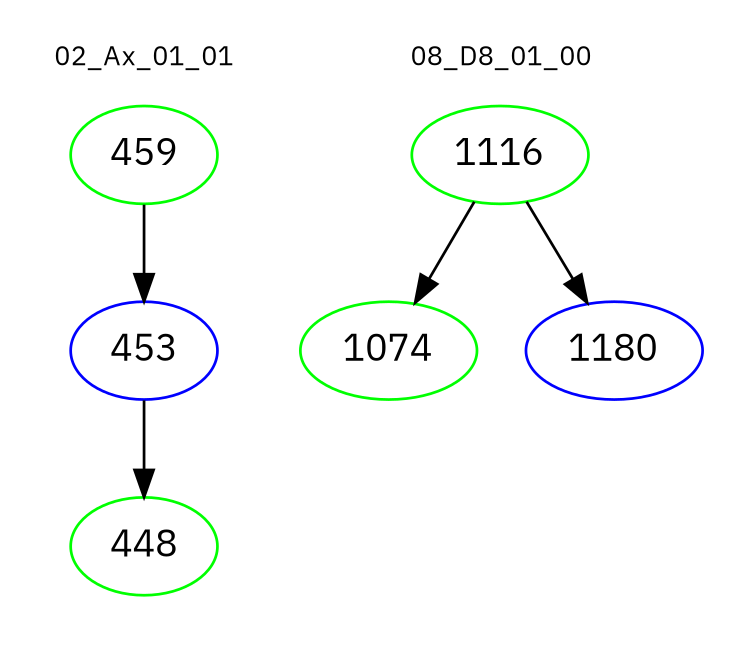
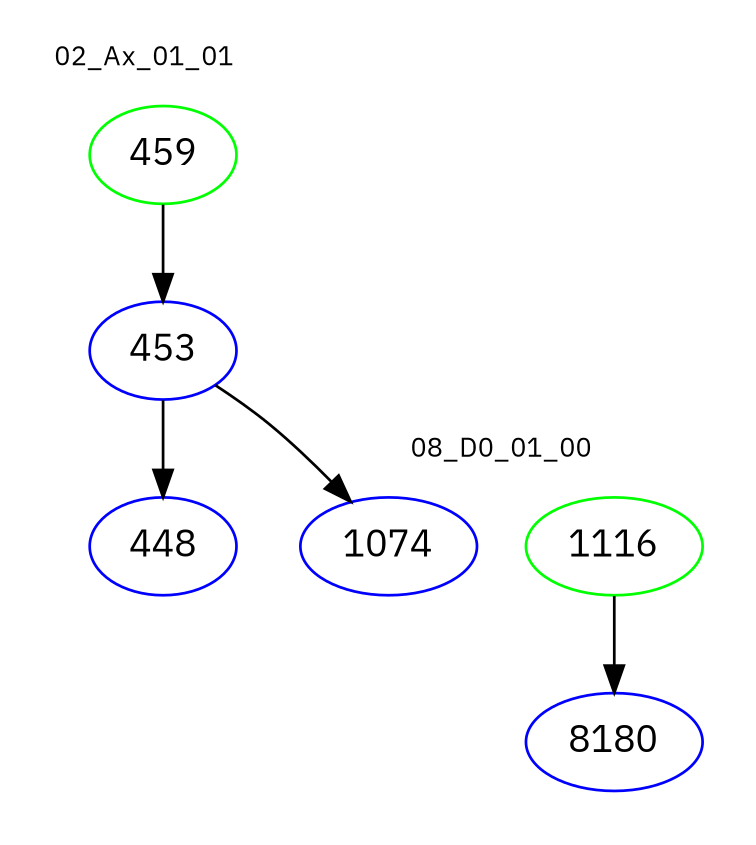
(501, 58) -> (501, 450)
(452, 240) -> (299, 450)
(389, 351) -> (389, 546)
(614, 351) -> (614, 742)
(144, 546) -> (163, 546)
